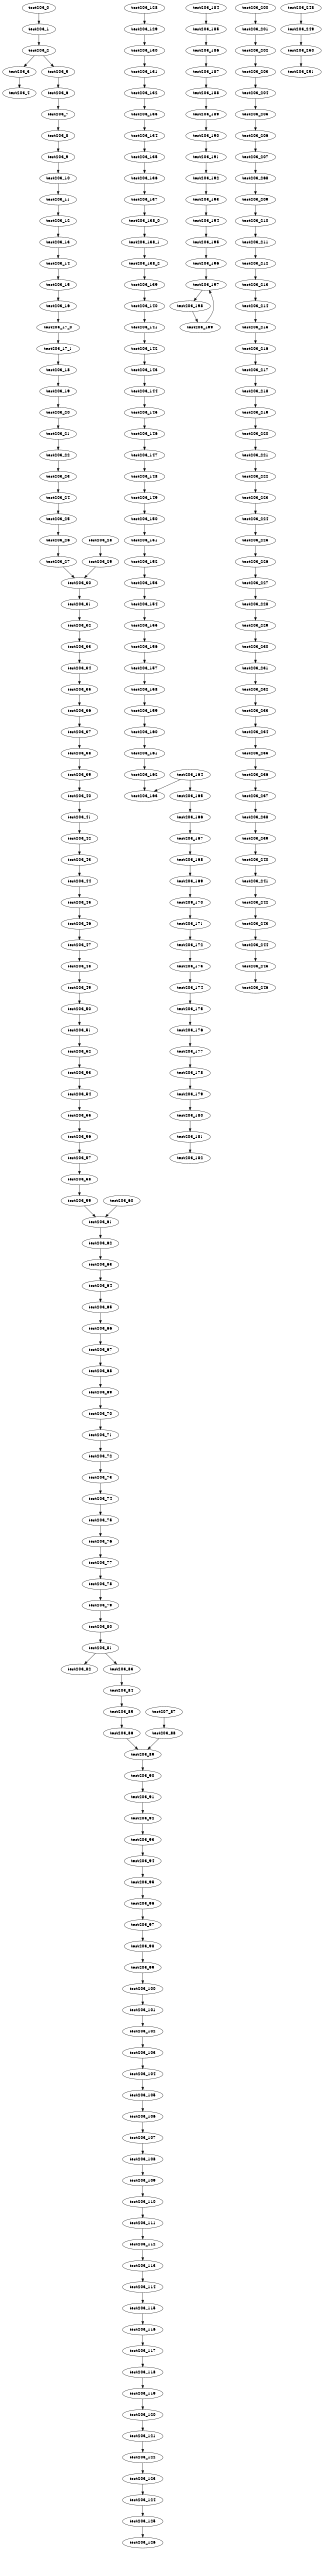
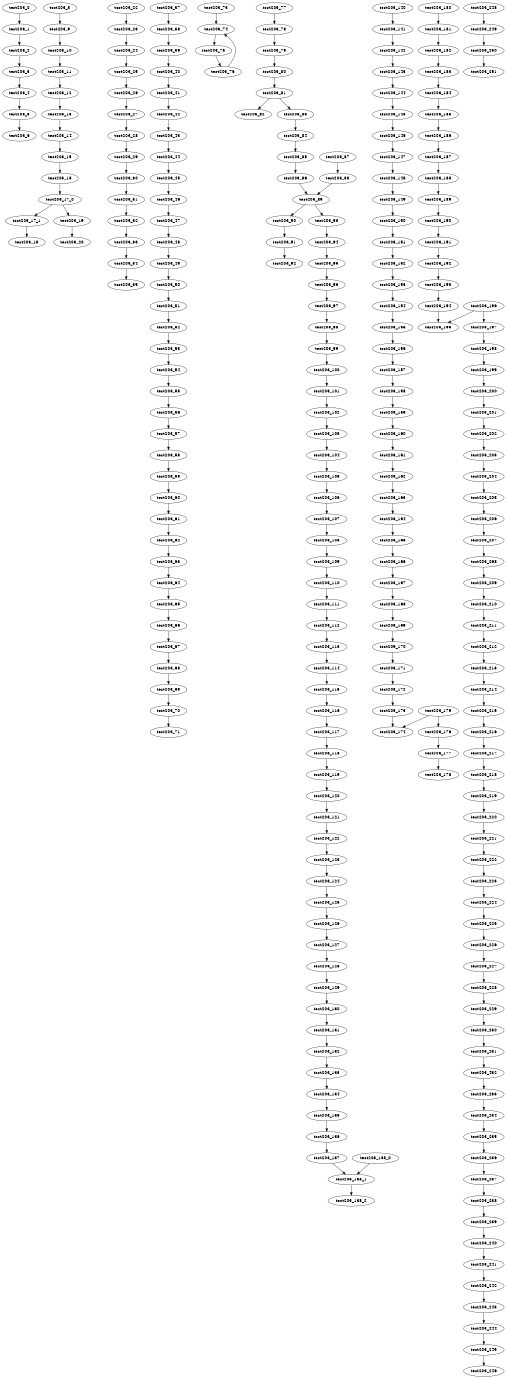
(48, 60) -> (19, 102)
none -> (438, 72)
(58, 114) -> none
(145, 209) -> (338, 1168)
(206, 251) -> (462, 316)
(145, 285) -> none
(214, 309) -> (484, 379)
(58, 379) -> (65, 209)
(58, 434) -> none
(68, 571) -> (126, 124)
(255, 690) -> (484, 1073)
(79, 711) -> none
(169, 785) -> (393, 507)
none -> (327, 945)
(190, 997) -> (417, 721)
(190, 1094) -> none
(89, 1210) -> (168, 486)
(100, 1456) -> none
(100, 1551) -> (236, 51)
(164, 1712) -> (338, 157)
(143, 1828) -> (318, 209)
